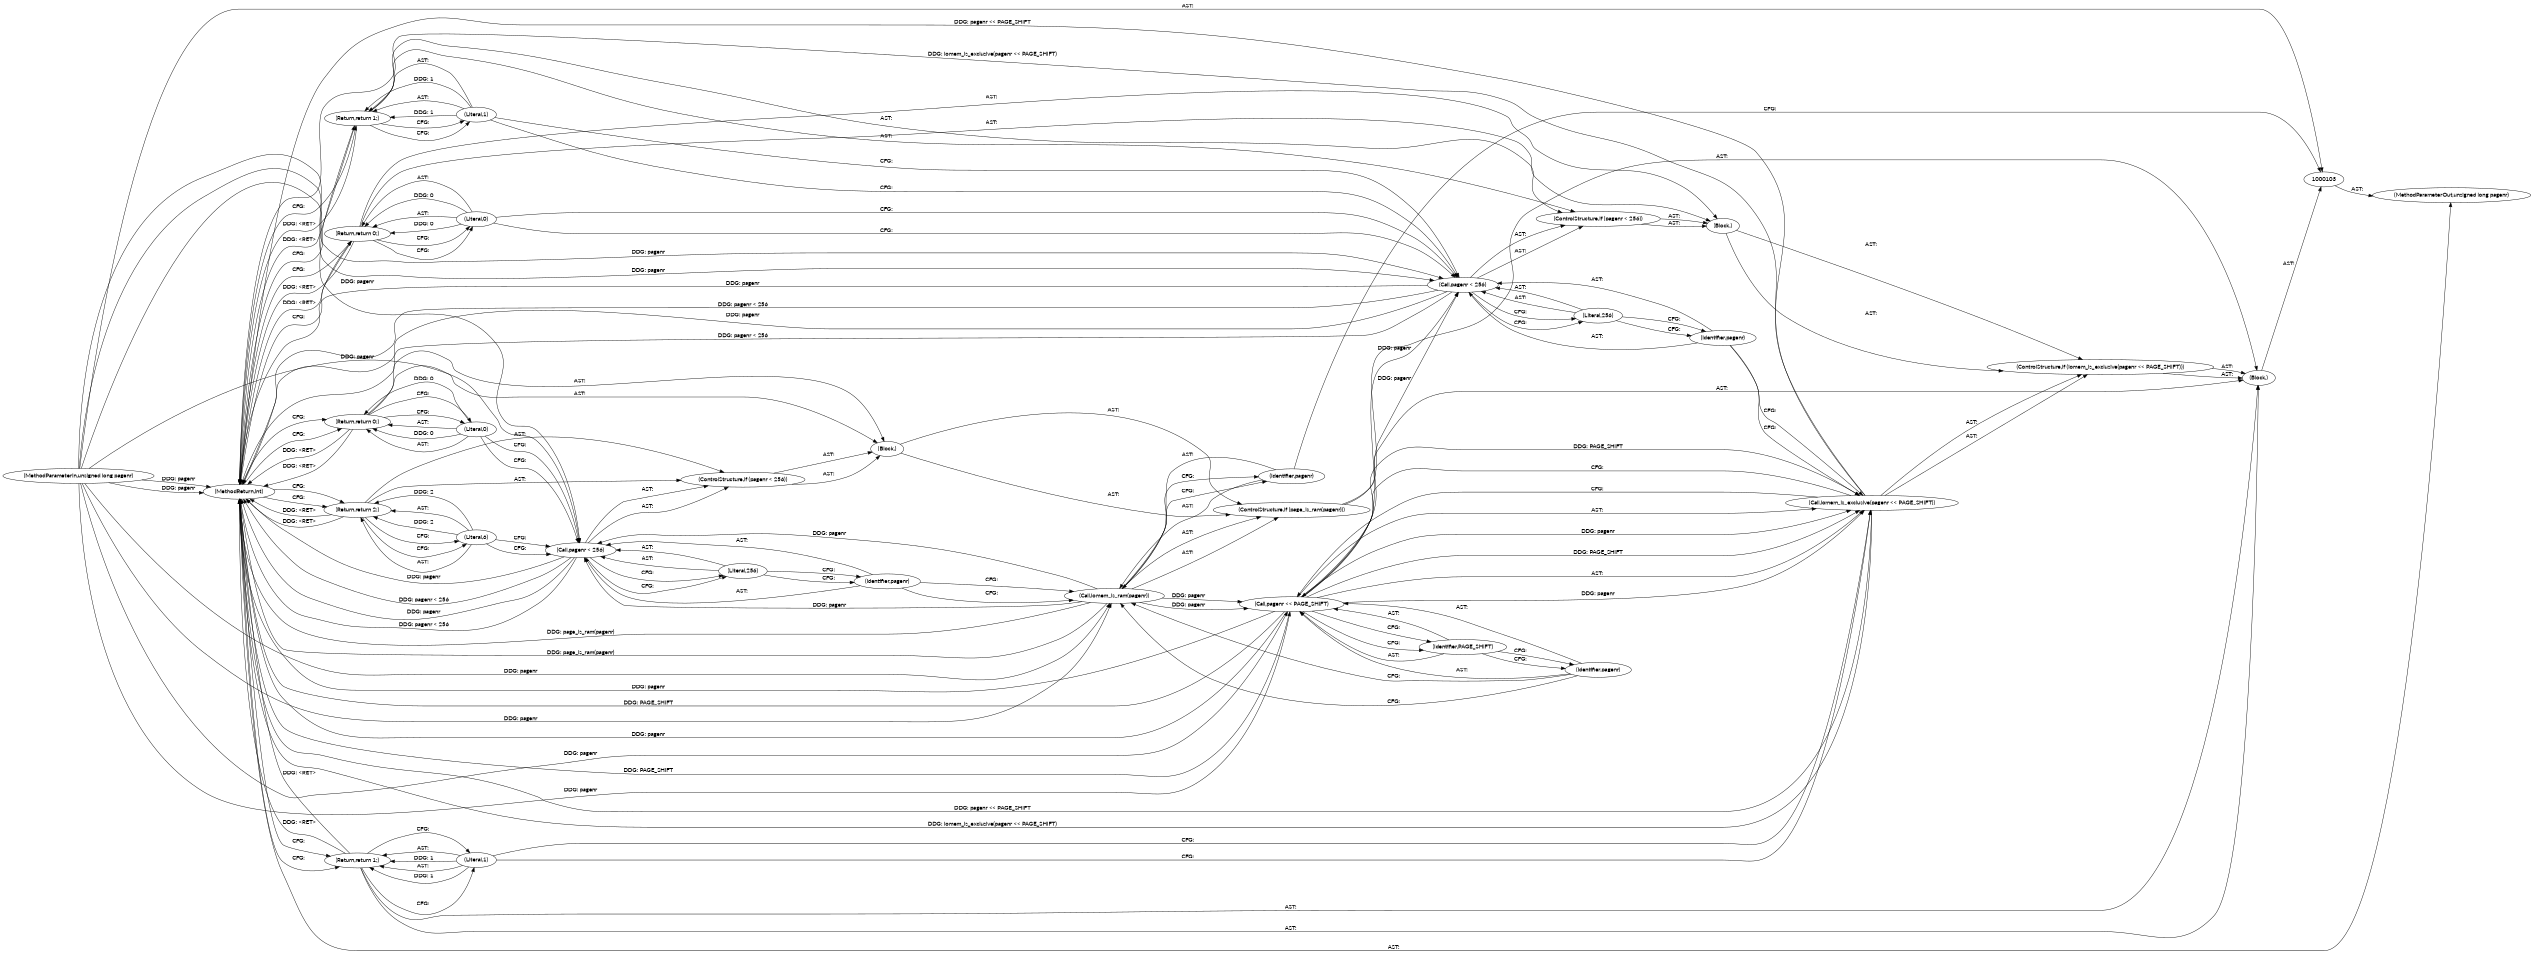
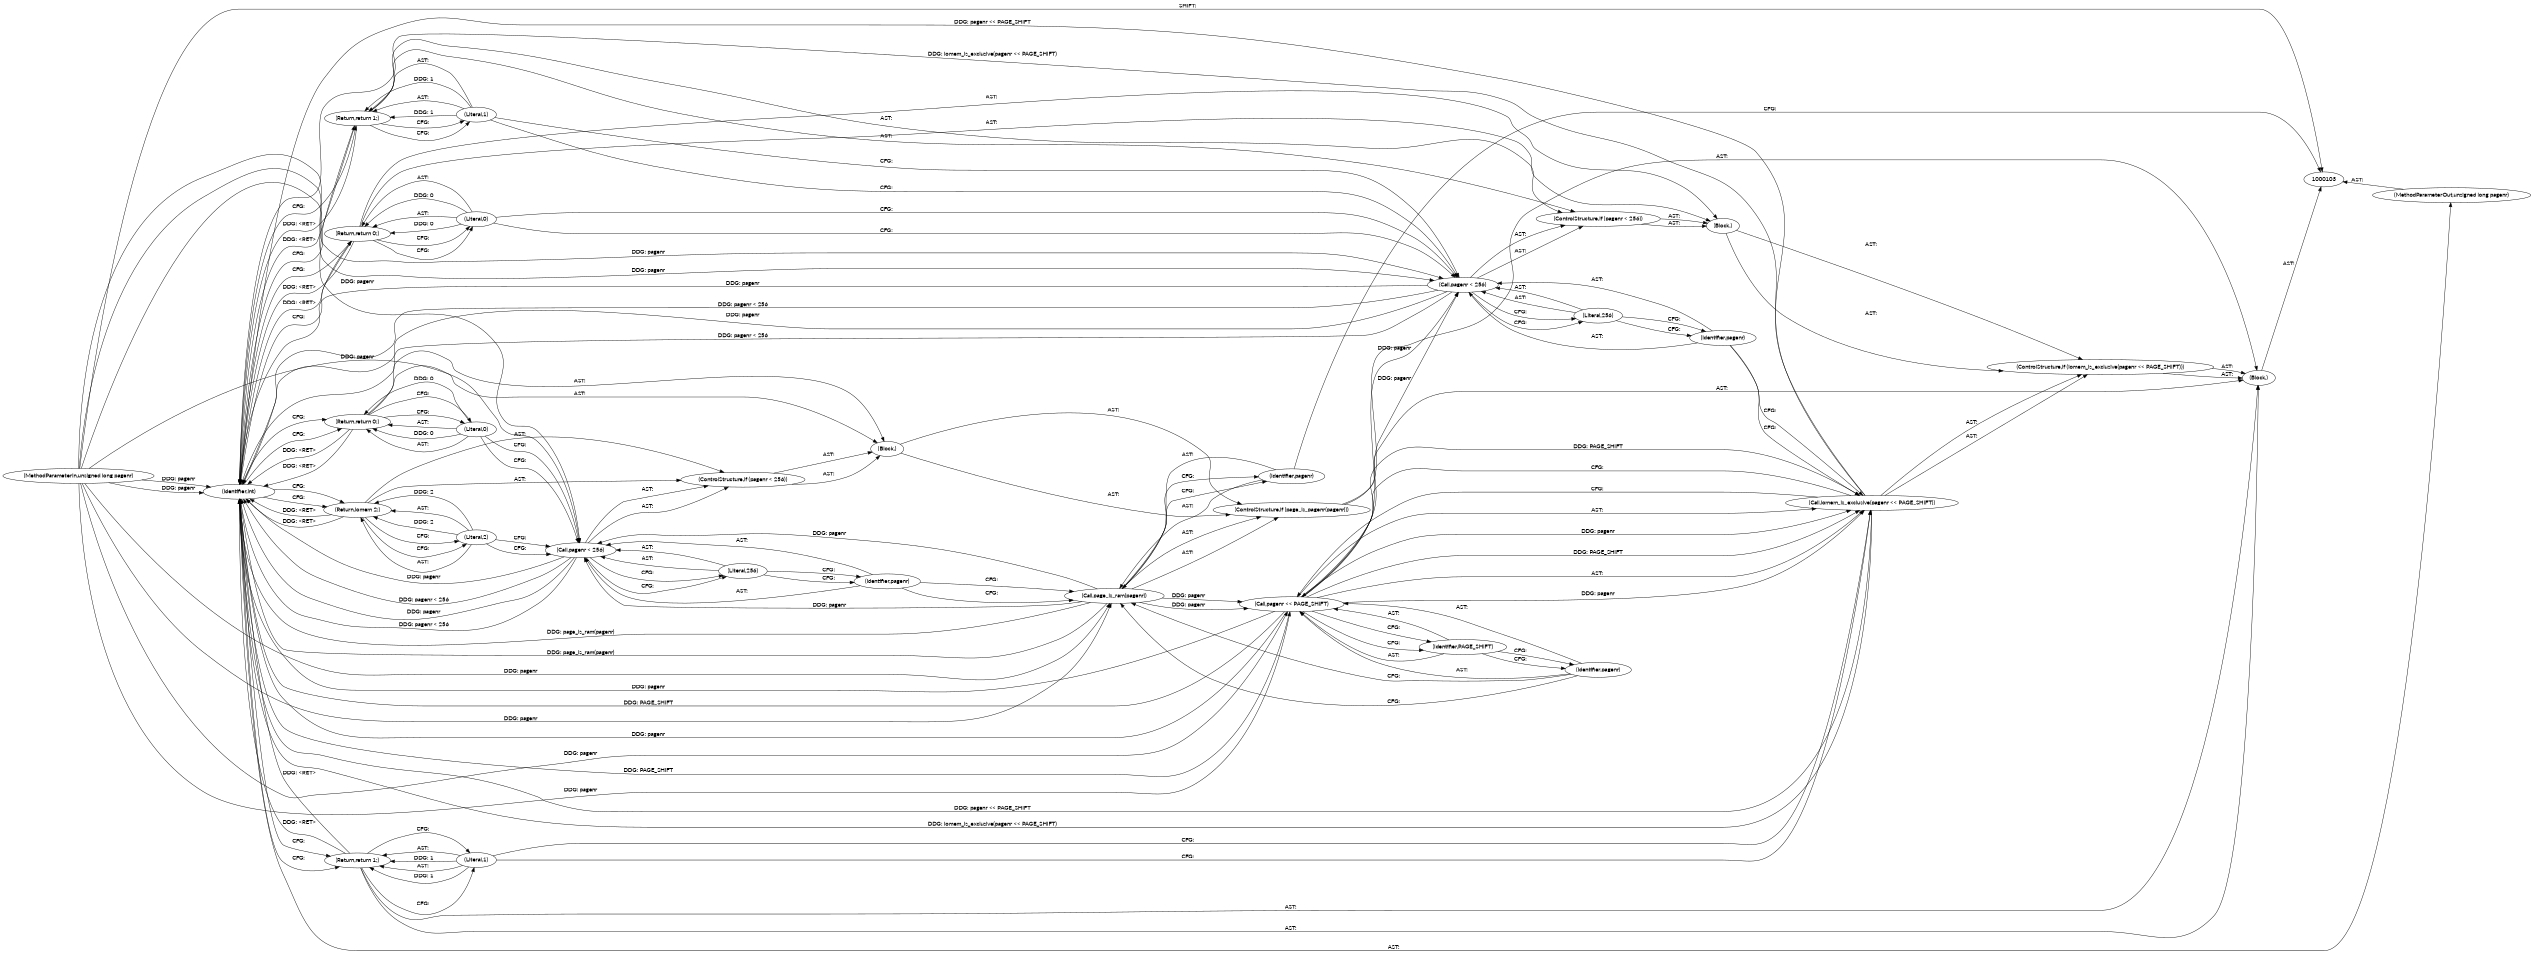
(1189, 6) -> (1189, 6)
(2351, 192) -> (2375, 186)
(239, 492) -> (239, 492)
(358, 510) -> (358, 510)
(1292, 510) -> (1292, 510)
(476, 537) -> (476, 537)
(1114, 596) -> (1114, 596)
